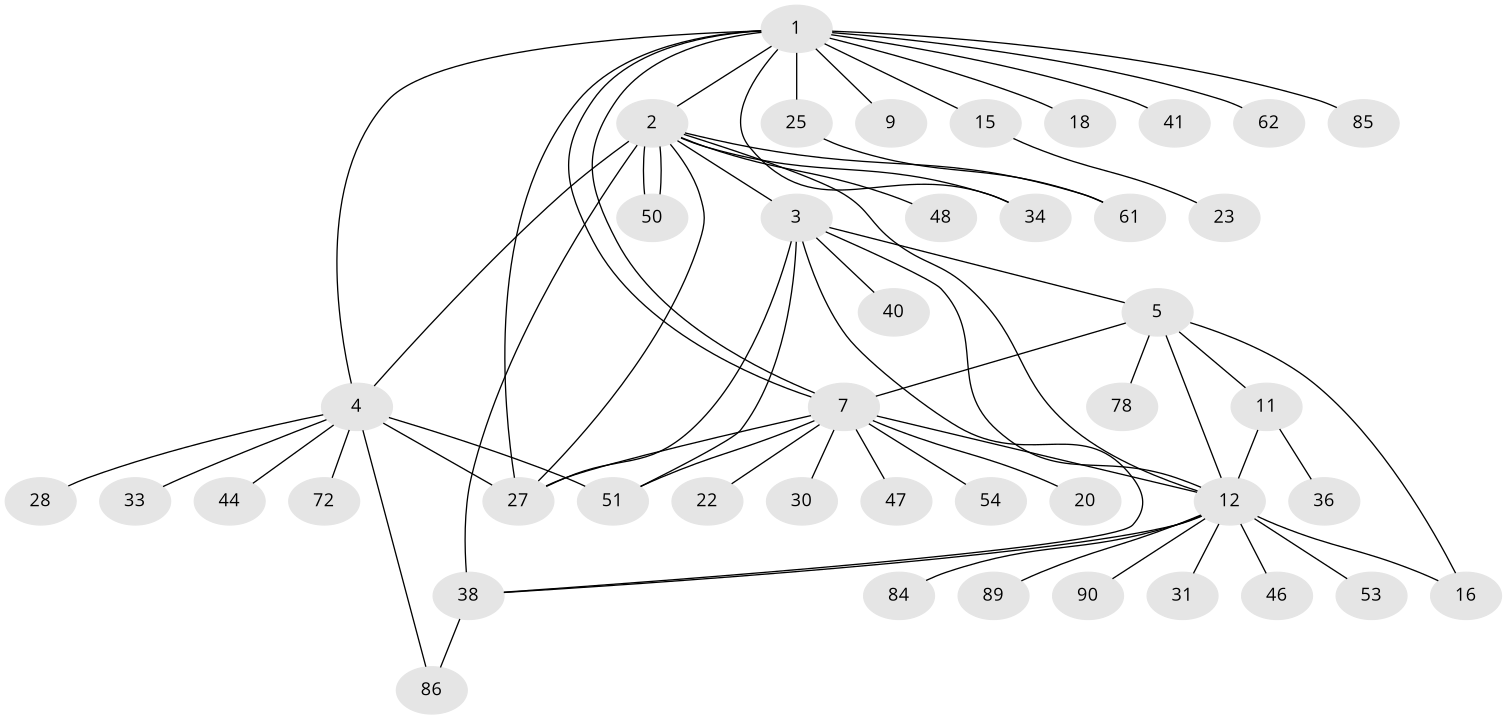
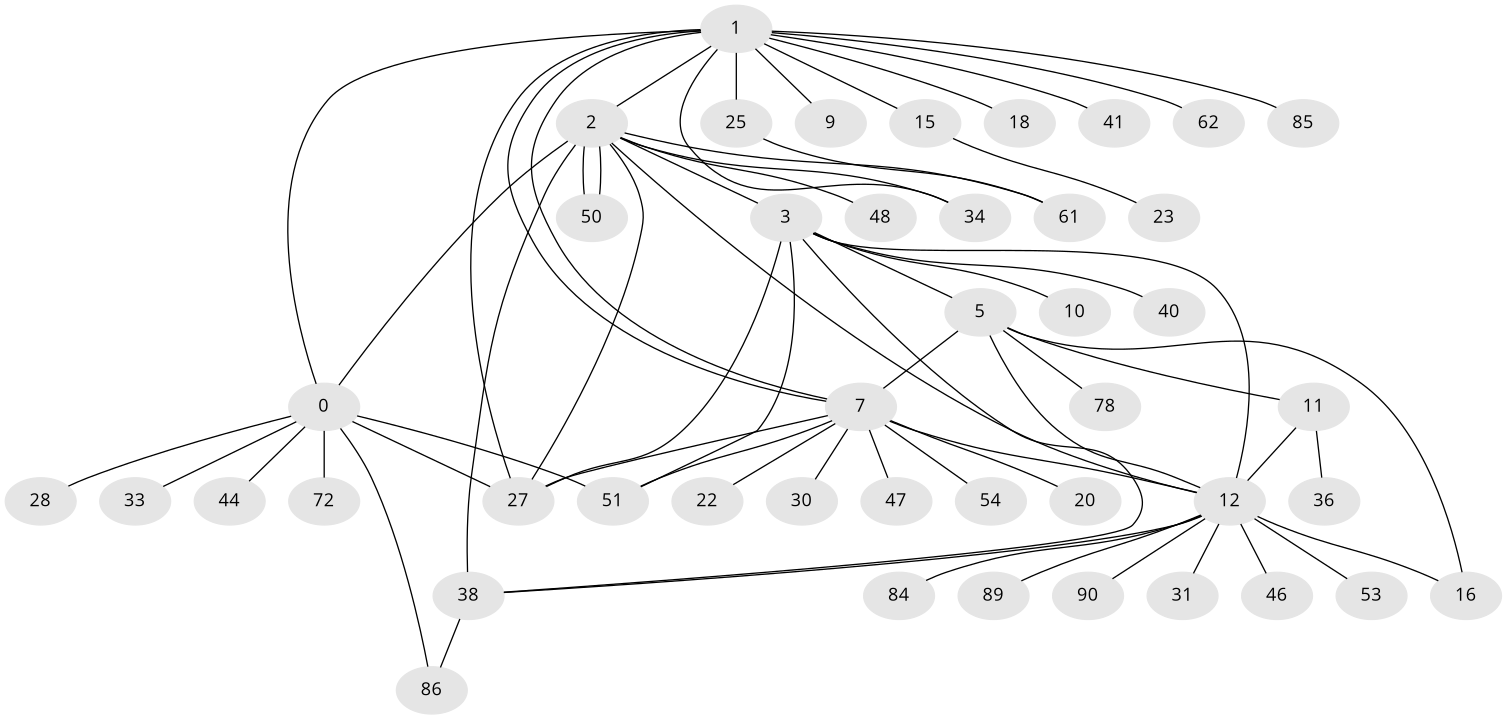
none -> (1075, 312)
(357, 407) -> (324, 407)
